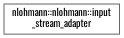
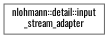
(62, 19) -> (54, 19)
